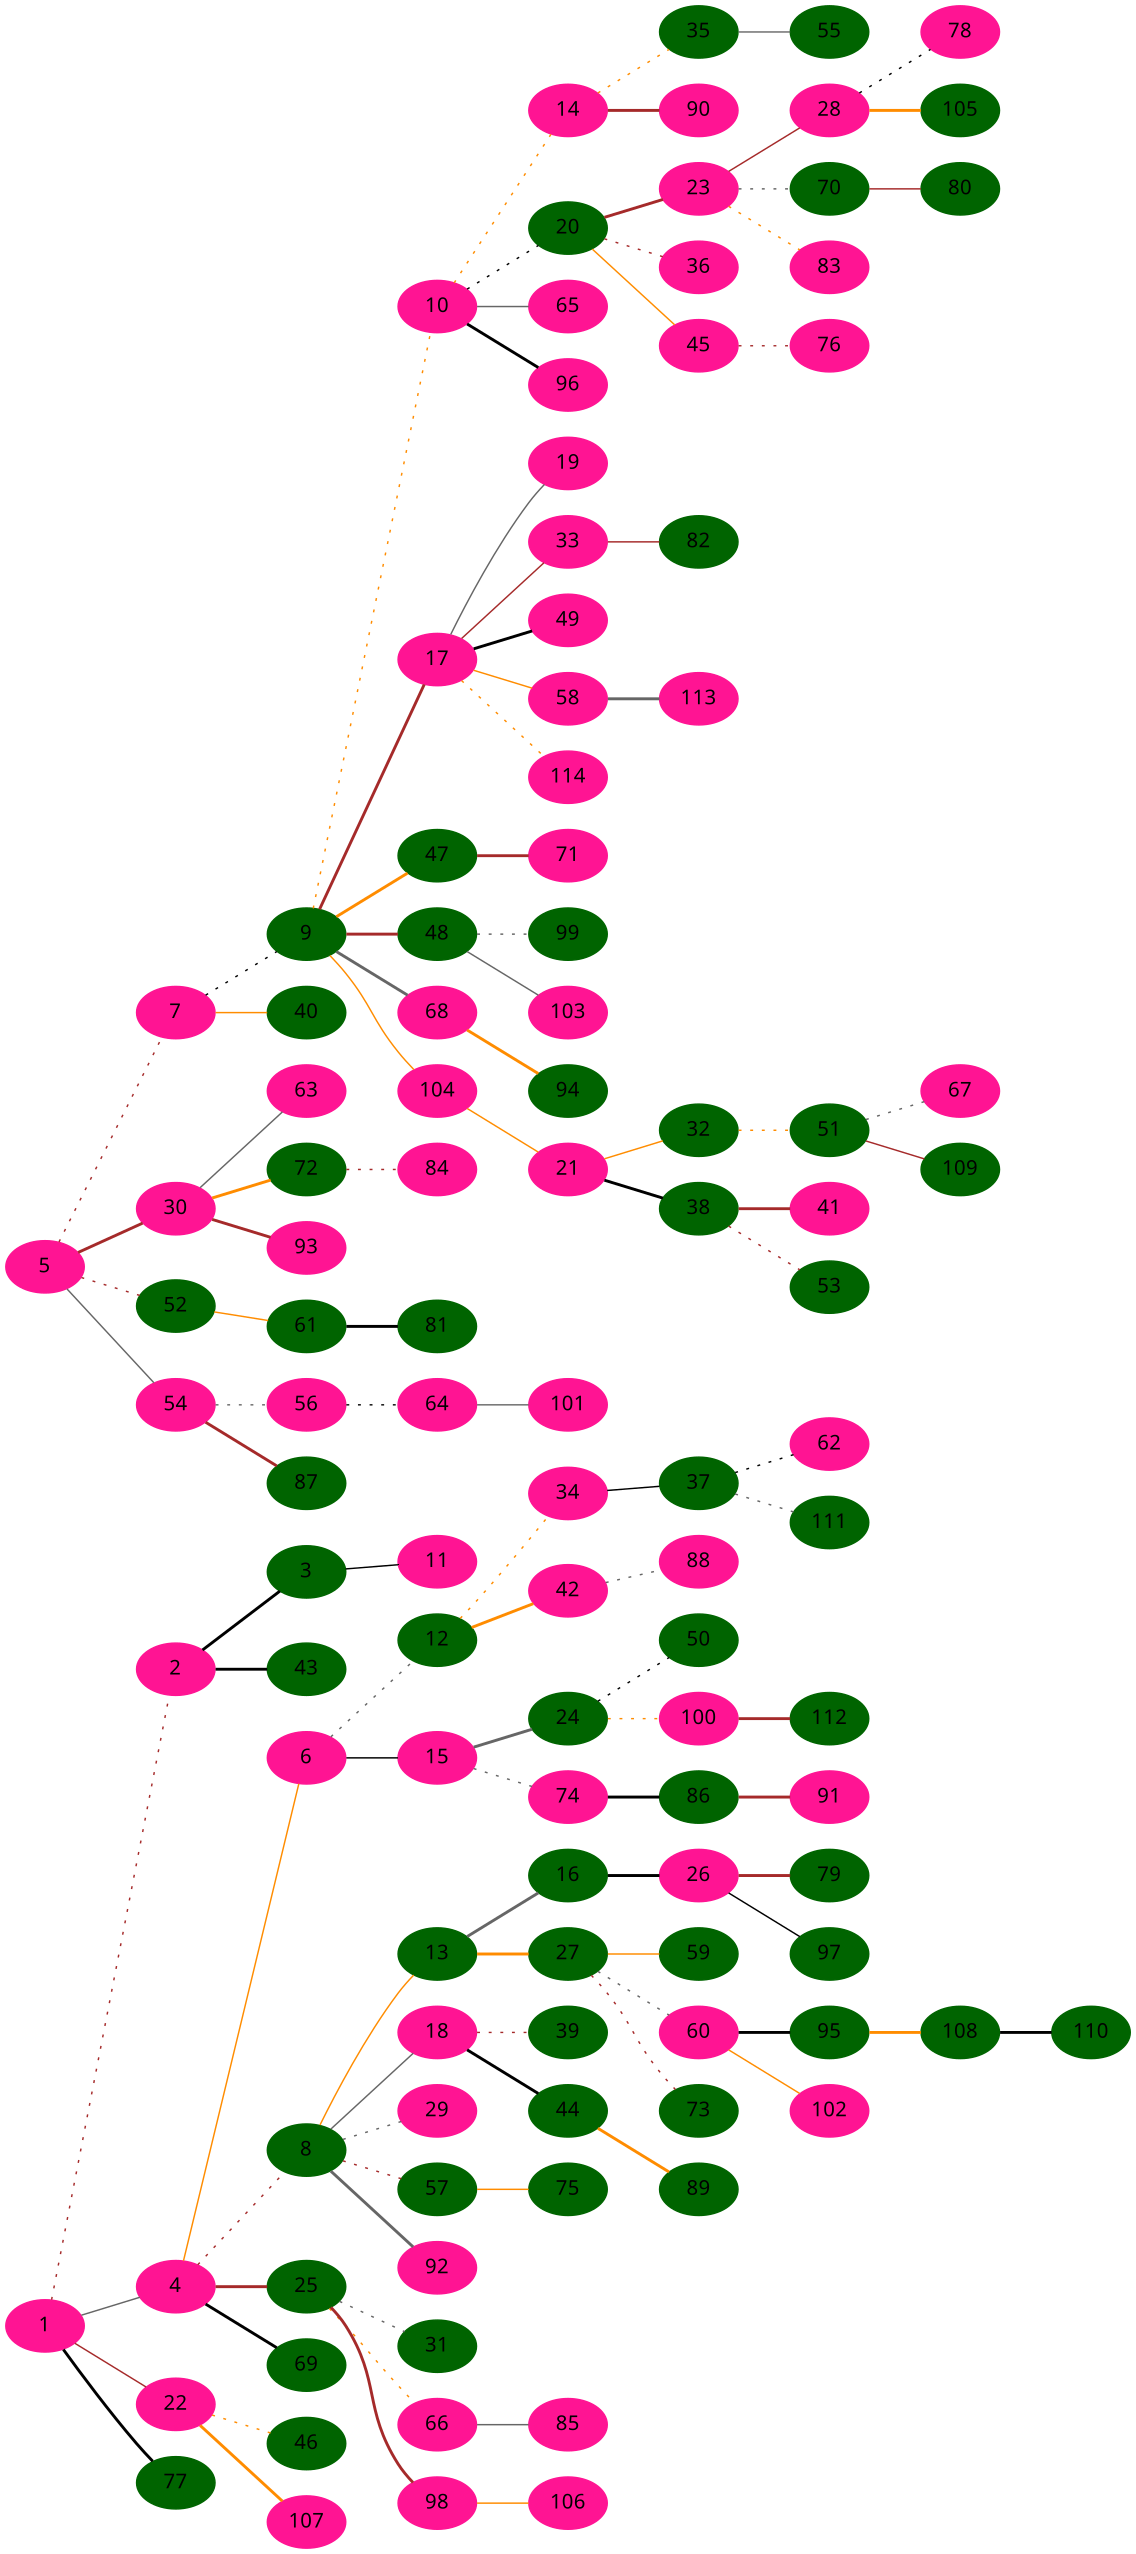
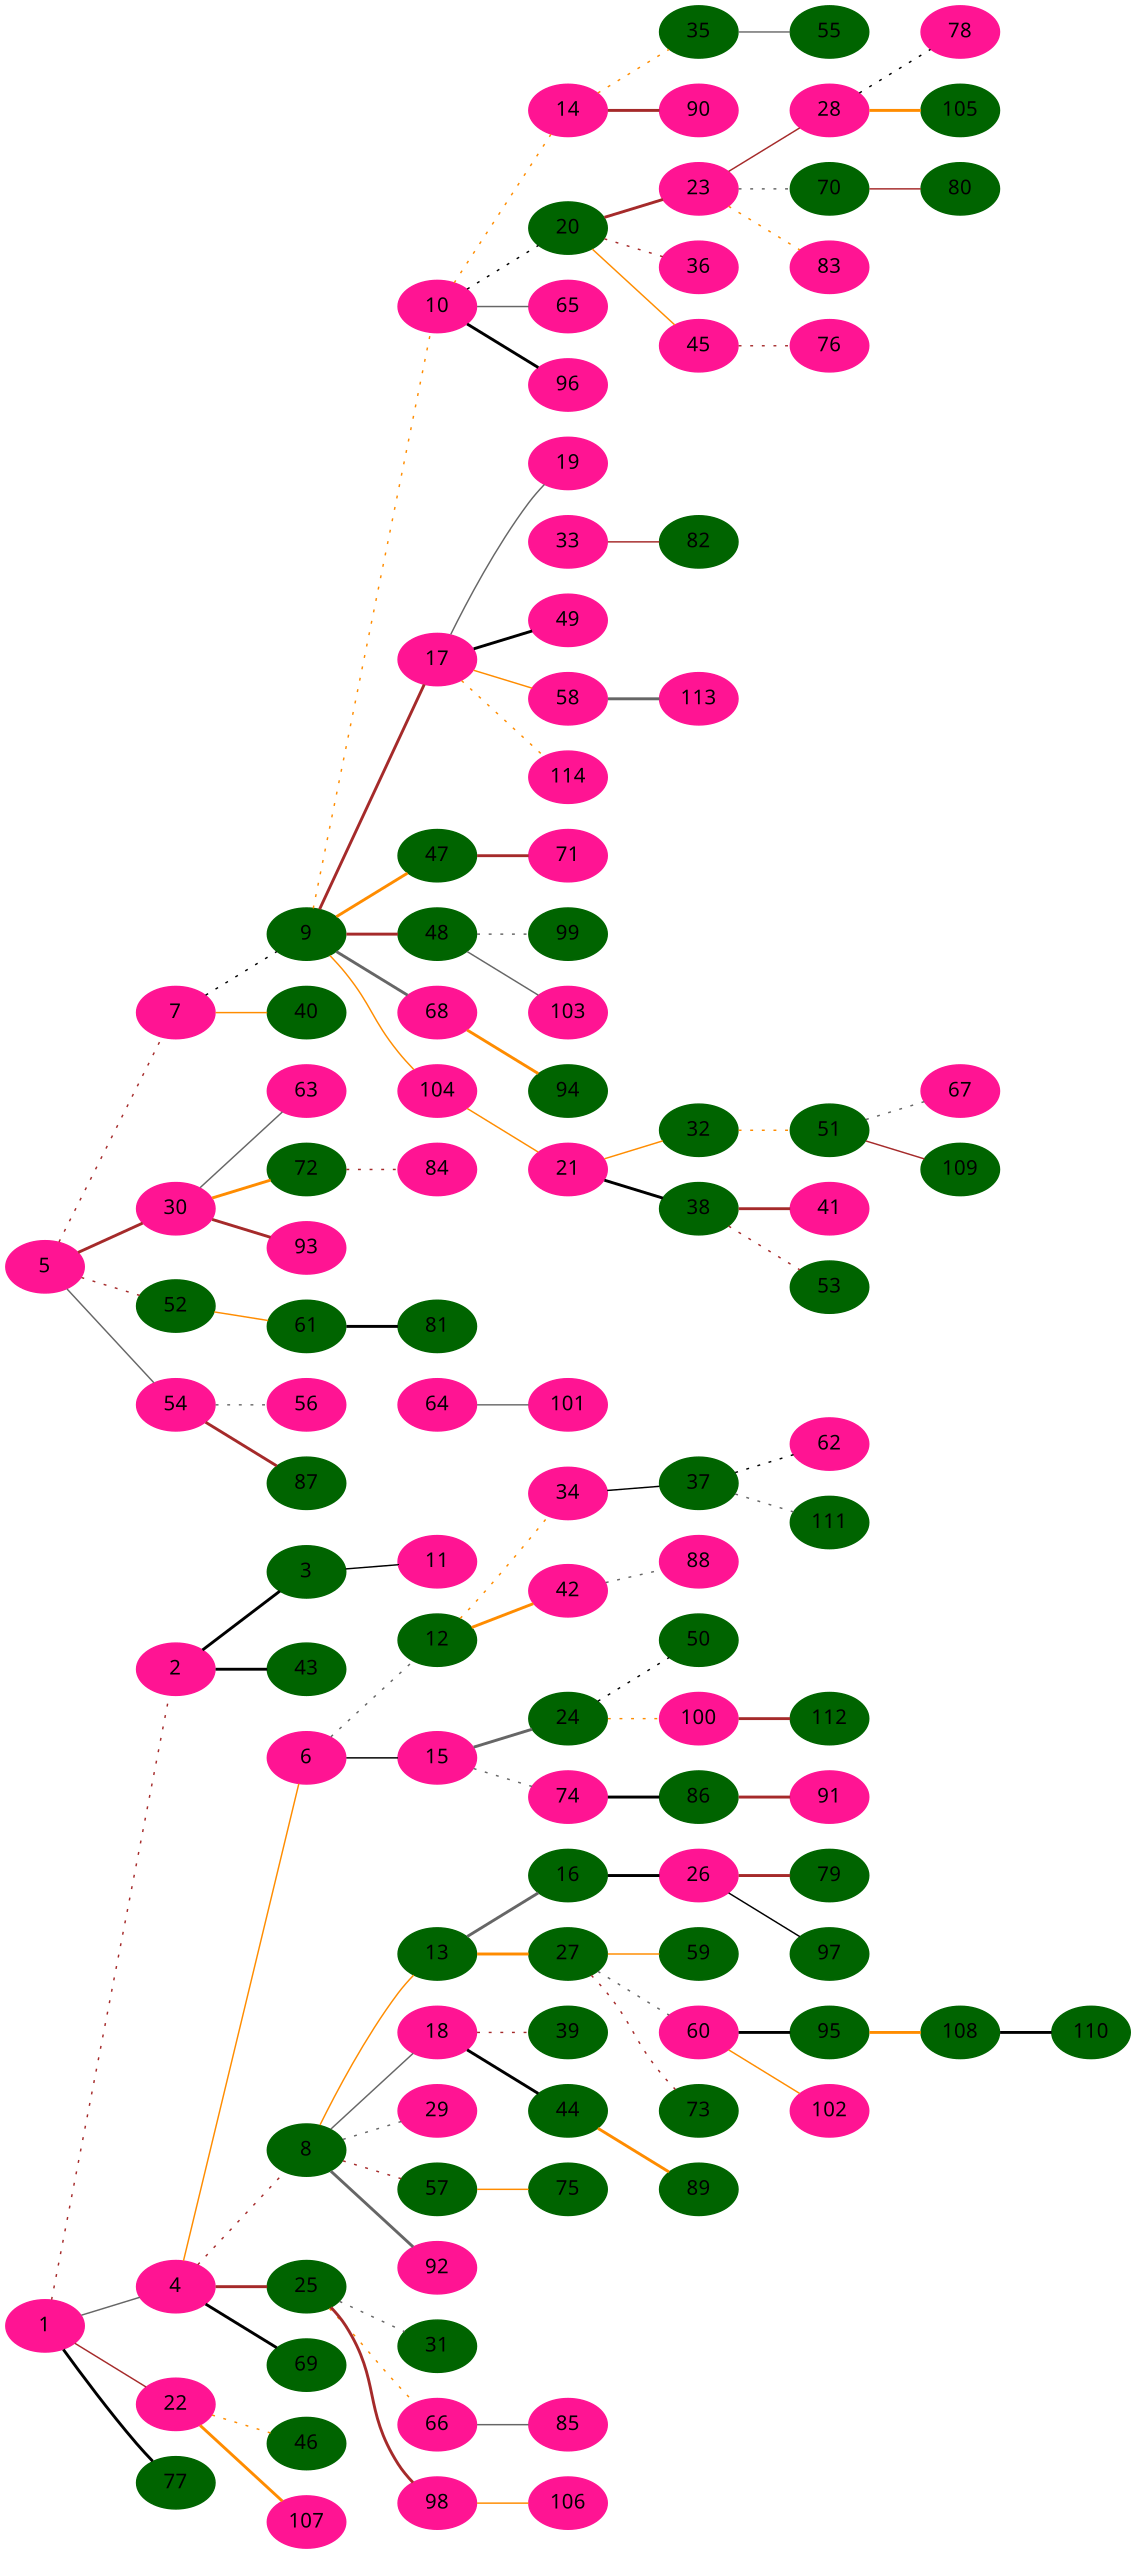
(503, 601) -> none
(372, 1405) -> none
